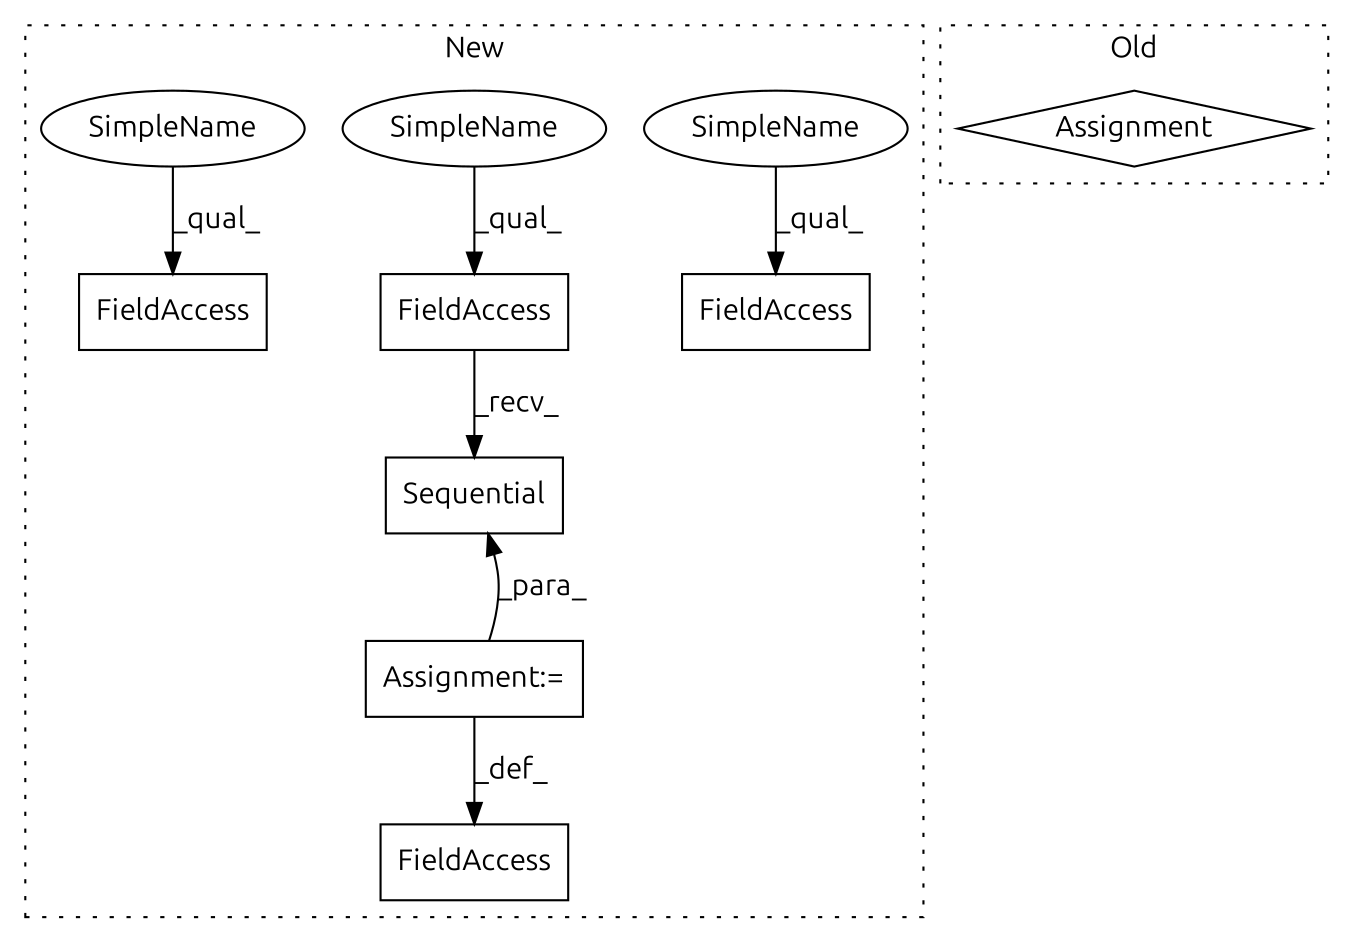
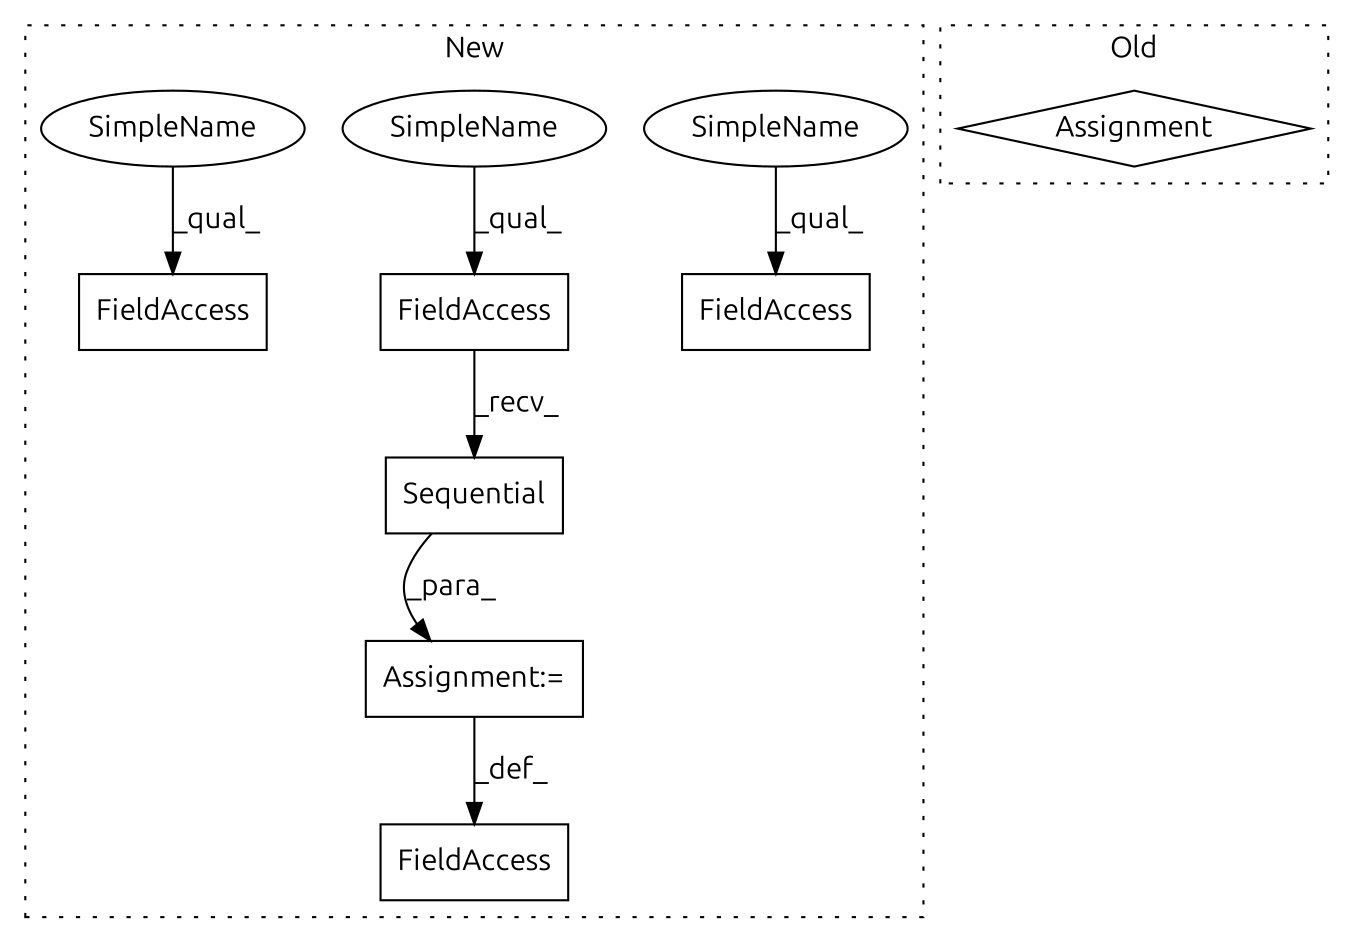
(498, 598) -> (405, 576)
